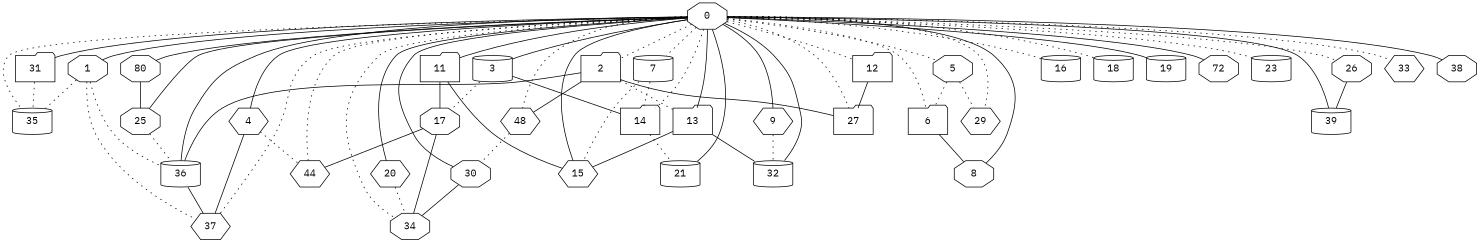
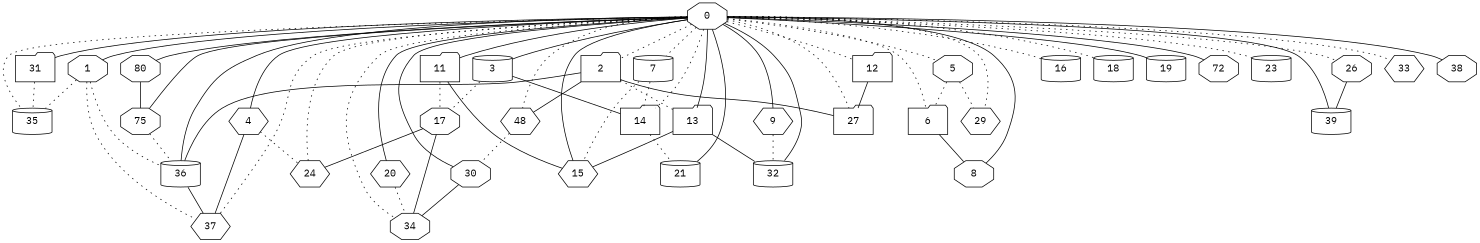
(440, 95) -> (440, 95)
(140, 121) -> (140, 121)
(310, 174) -> (310, 174)
